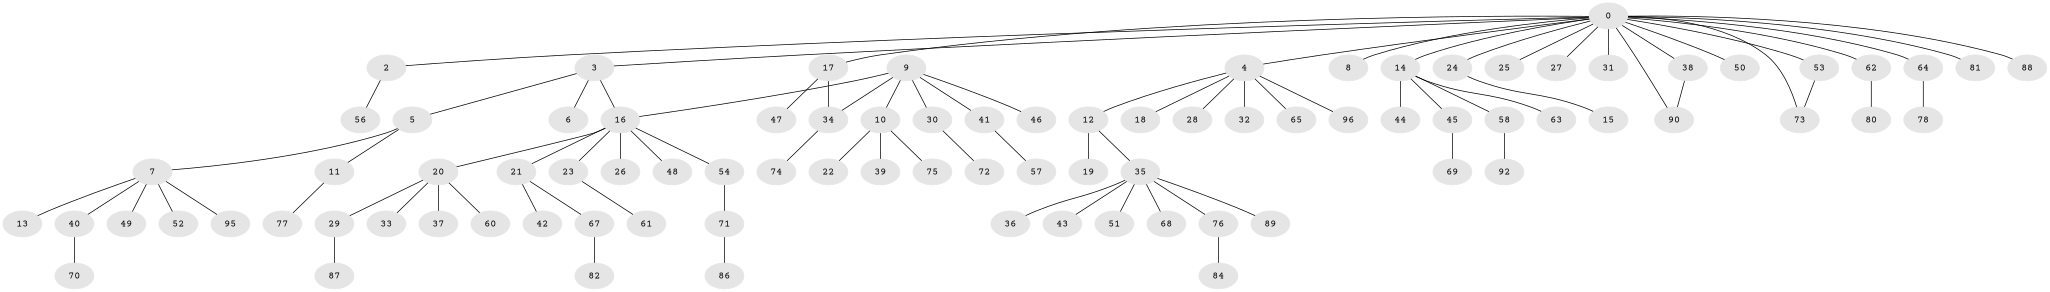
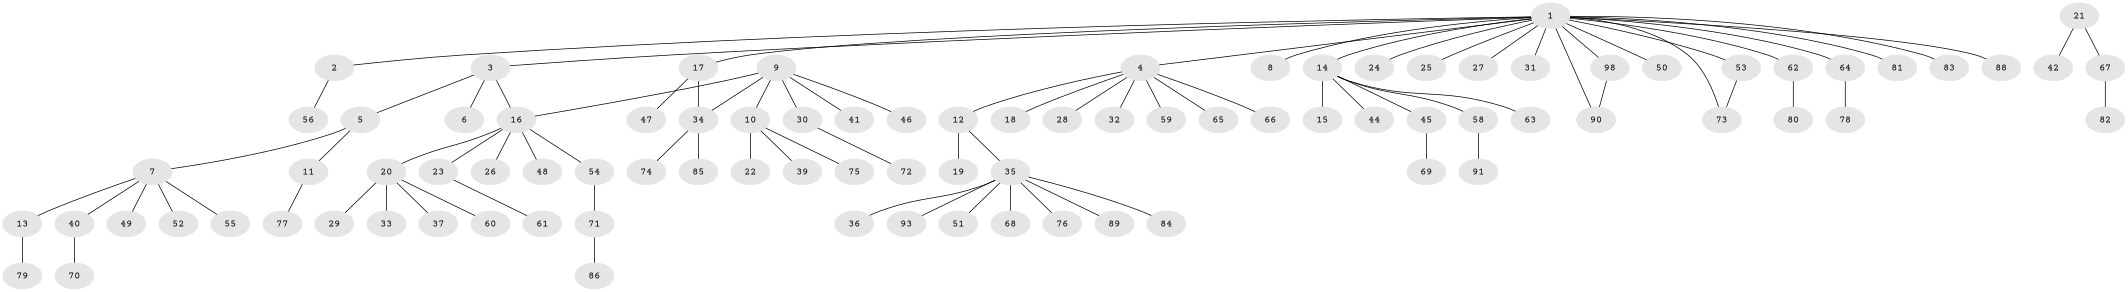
(1608, 16) -> (1551, 16)
(1688, 68) -> (1610, 68)
none -> (1949, 68)
(1530, 94) -> (1322, 94)
none -> (1166, 120)
(1348, 120) -> (1270, 120)
(568, 146) -> none
none -> (698, 172)
(1036, 172) -> none
(1504, 172) -> (1478, 172)
(230, 224) -> (230, 224)
(1062, 224) -> (906, 224)
(1218, 250) -> (1091, 194)
none -> (22, 276)
(334, 276) -> none
